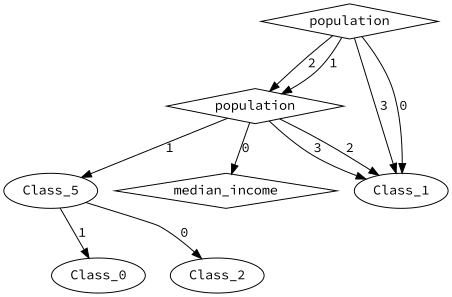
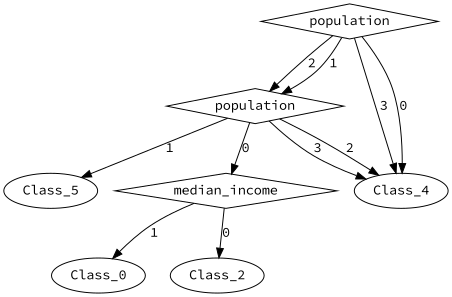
(401, 191) -> (401, 191)
(143, 221) -> (222, 228)
(72, 229) -> (154, 223)
